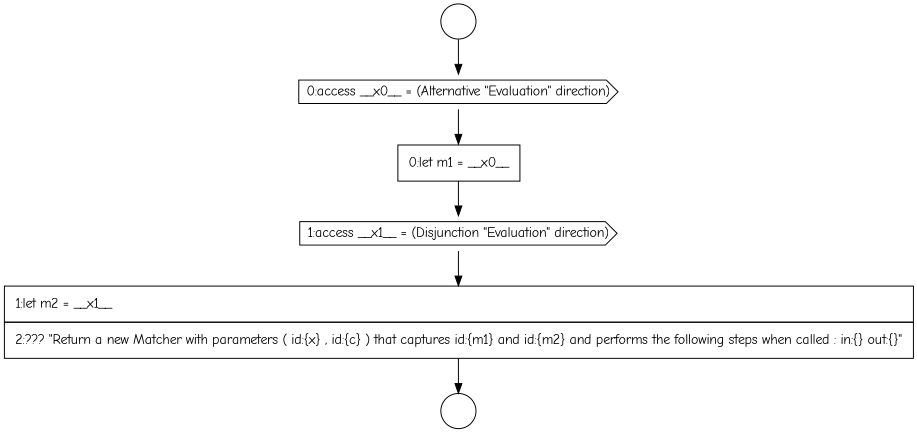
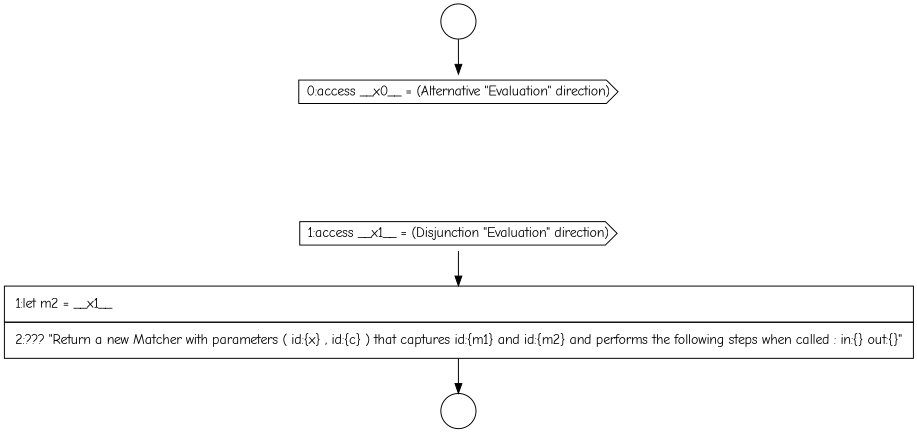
(458, 163) -> none
